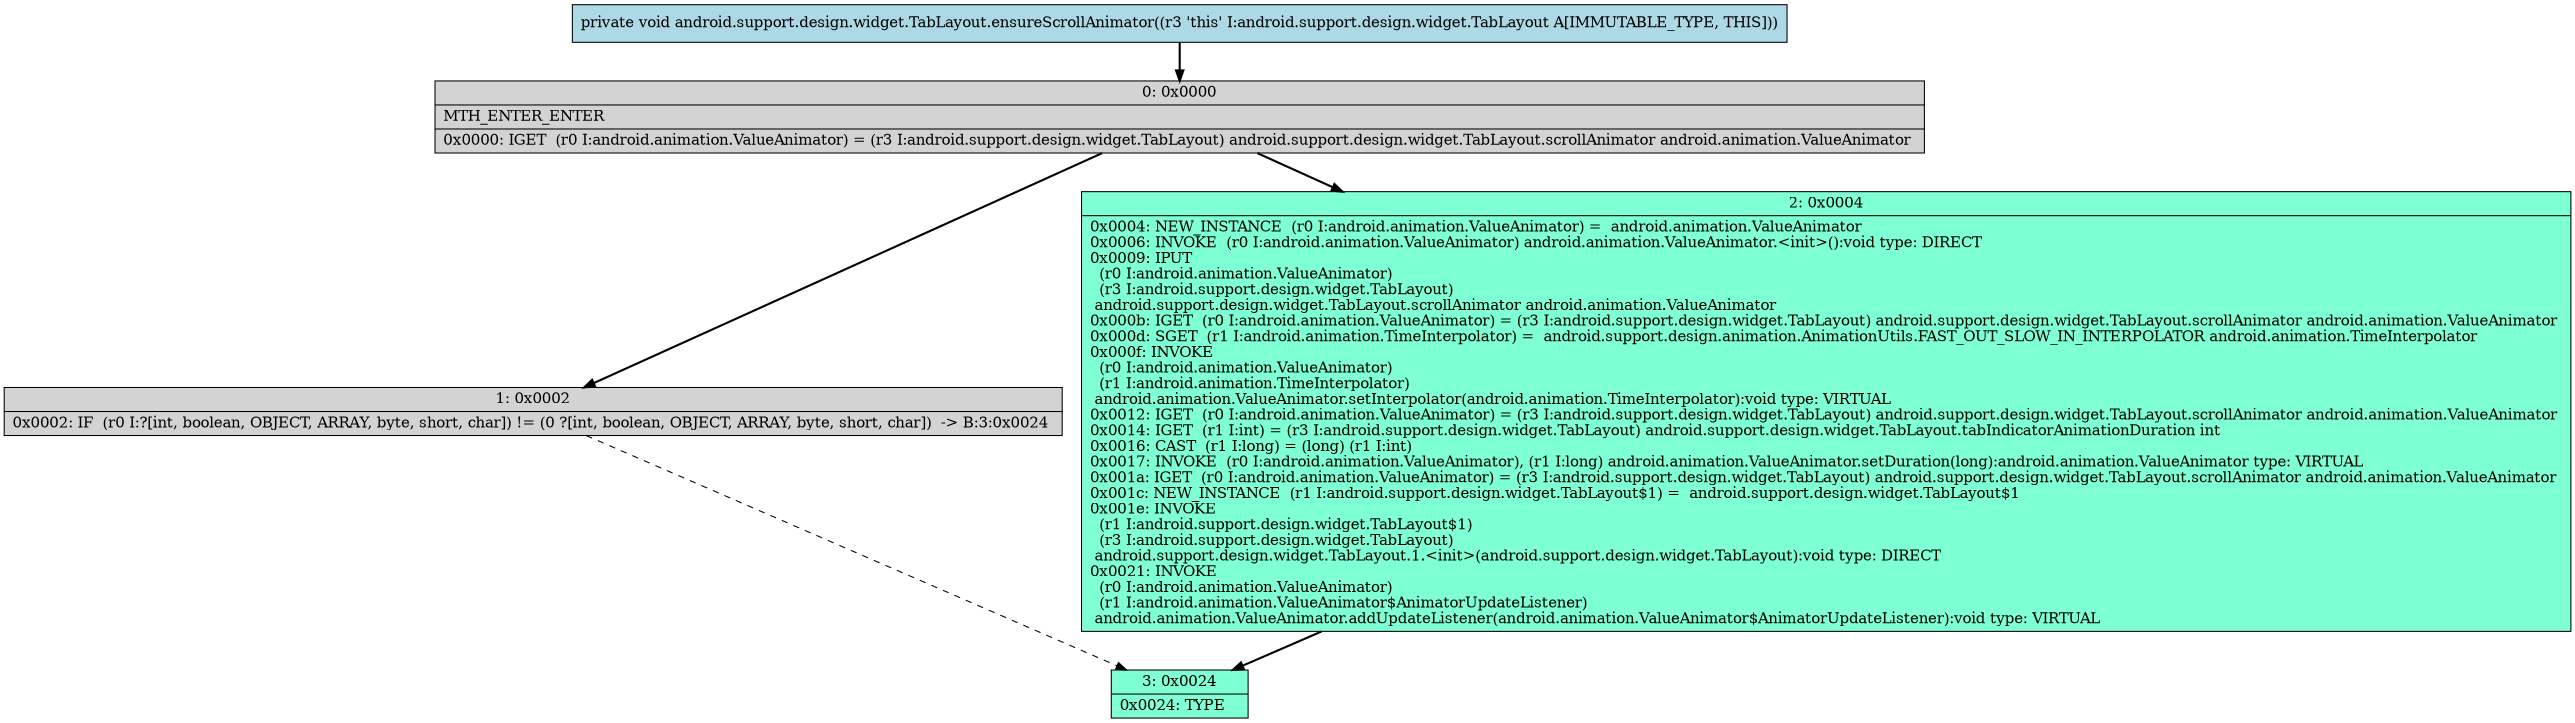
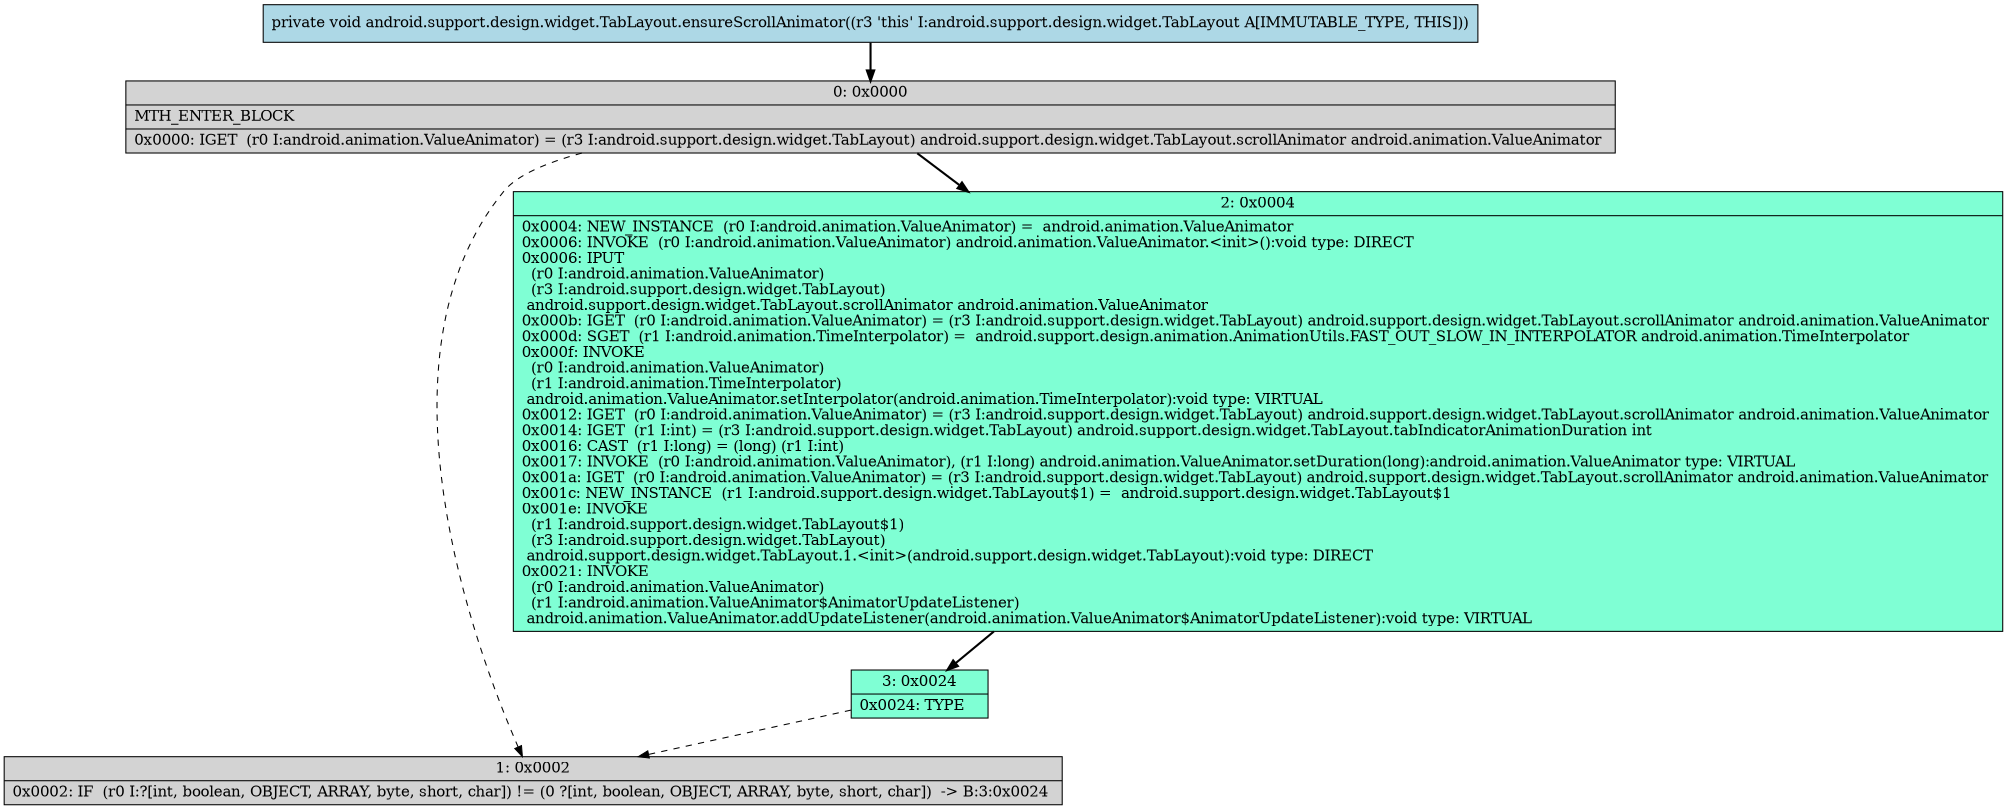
(524, 116) -> (215, 116)
(1146, 258) -> (578, 258)
(848, 268) -> (438, 424)
(852, 551) -> (750, 732)
